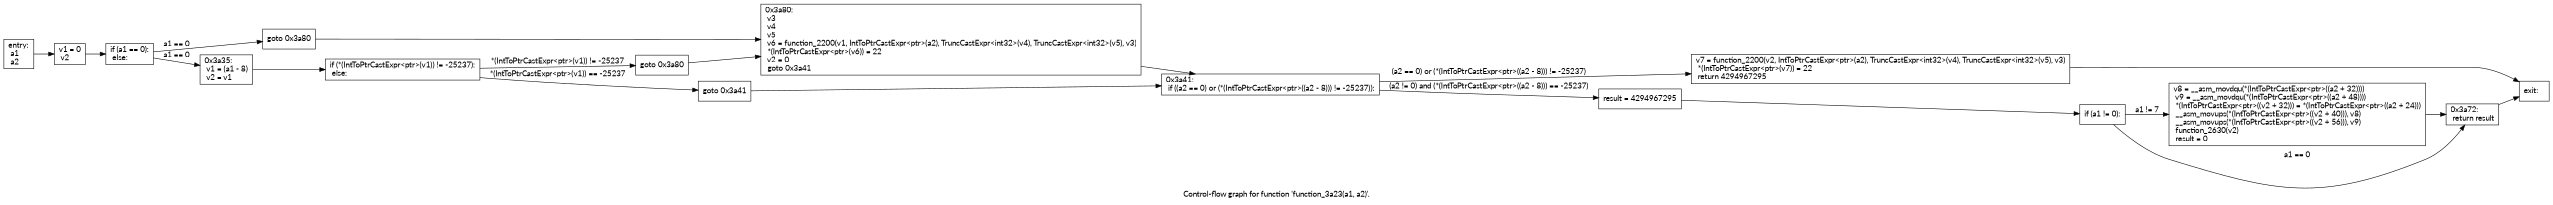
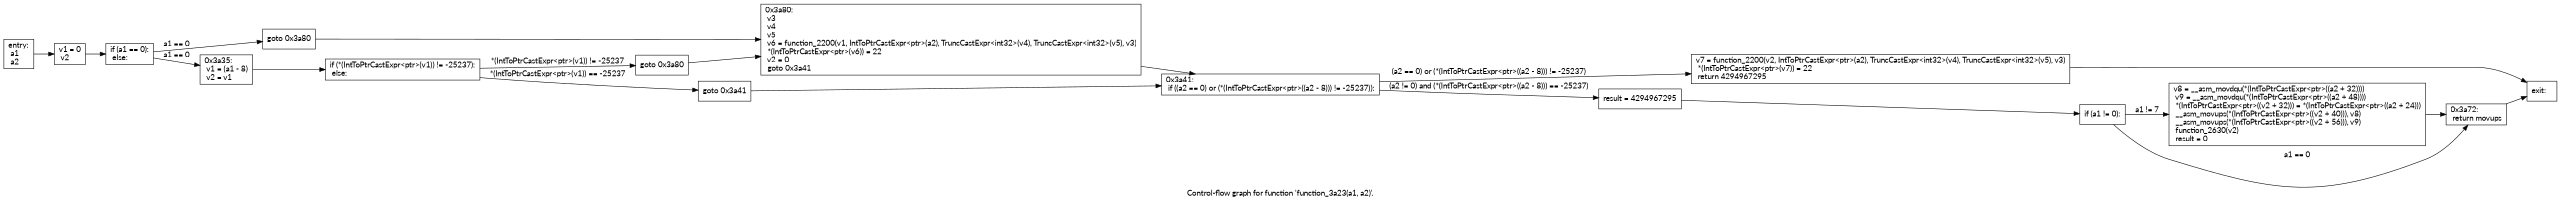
(2472, 118) -> (2476, 118)
